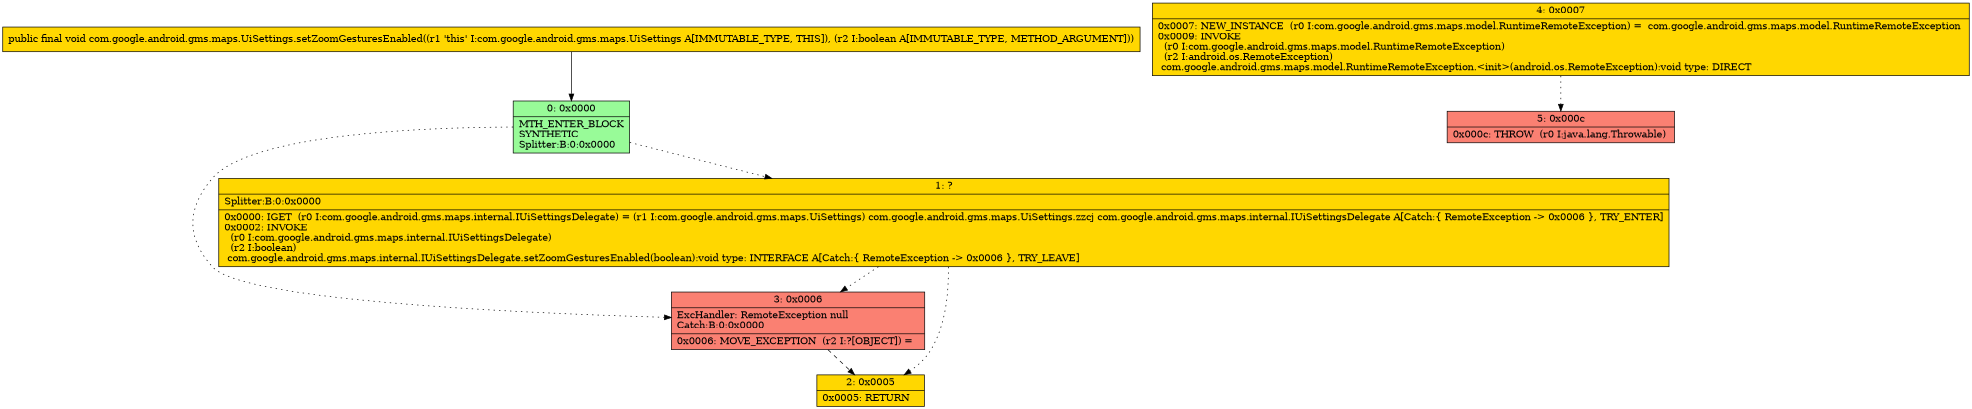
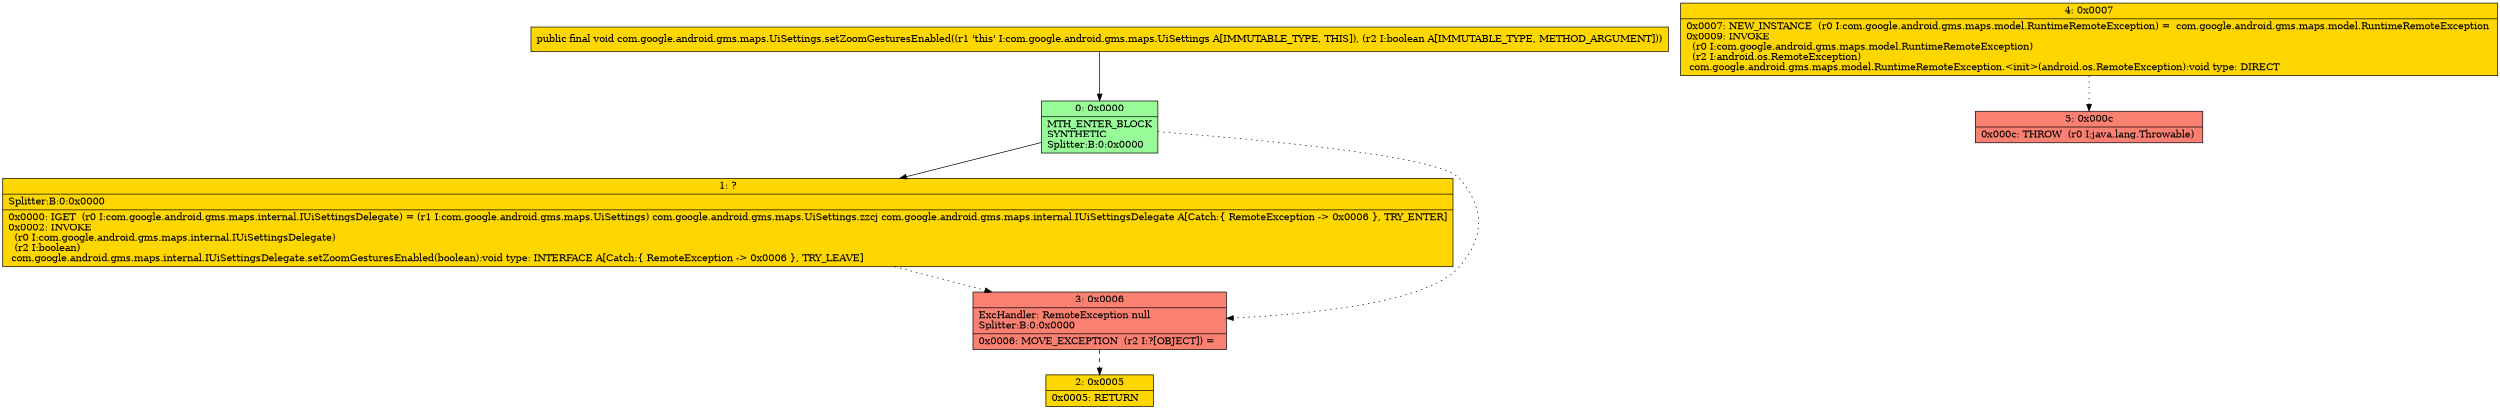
(697, 160) -> (974, 160)
(942, 324) -> none
(721, 326) -> (1027, 326)
